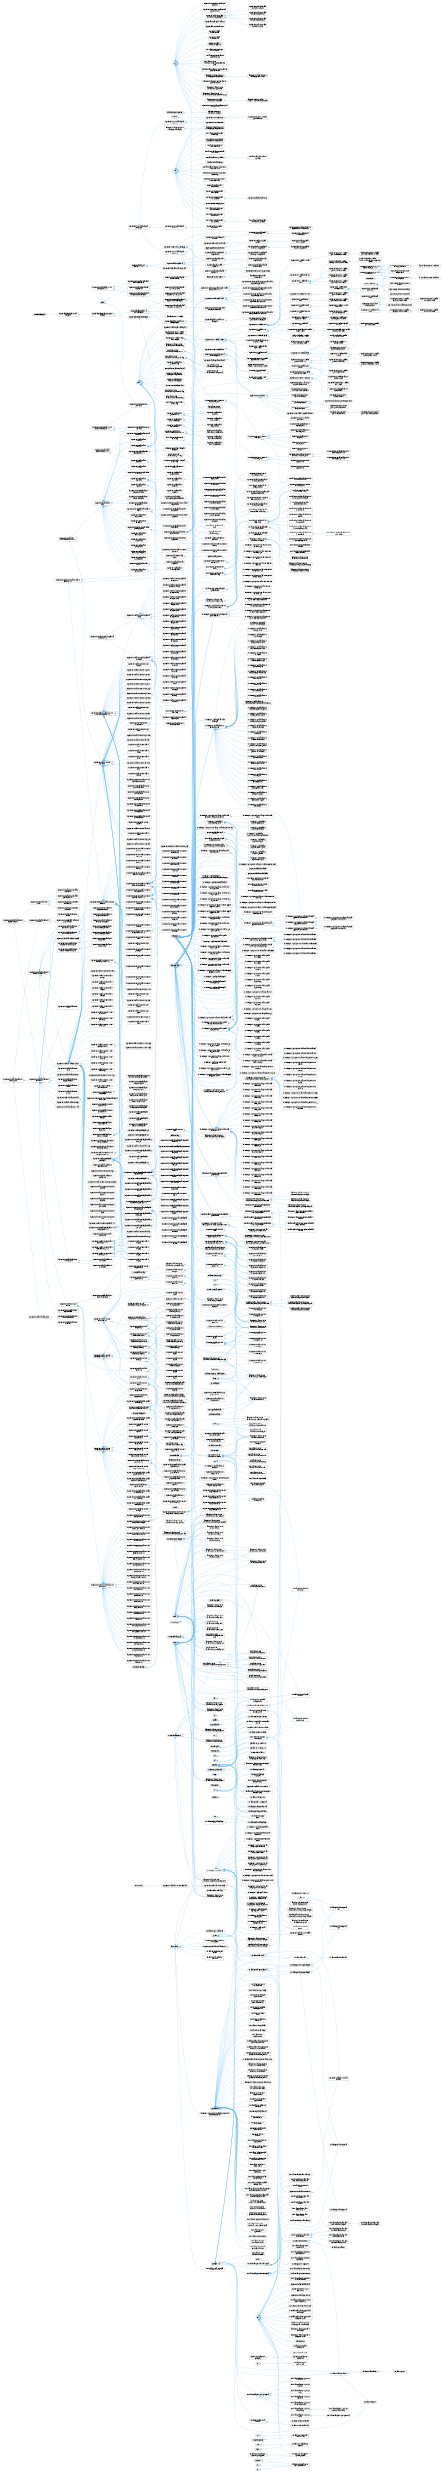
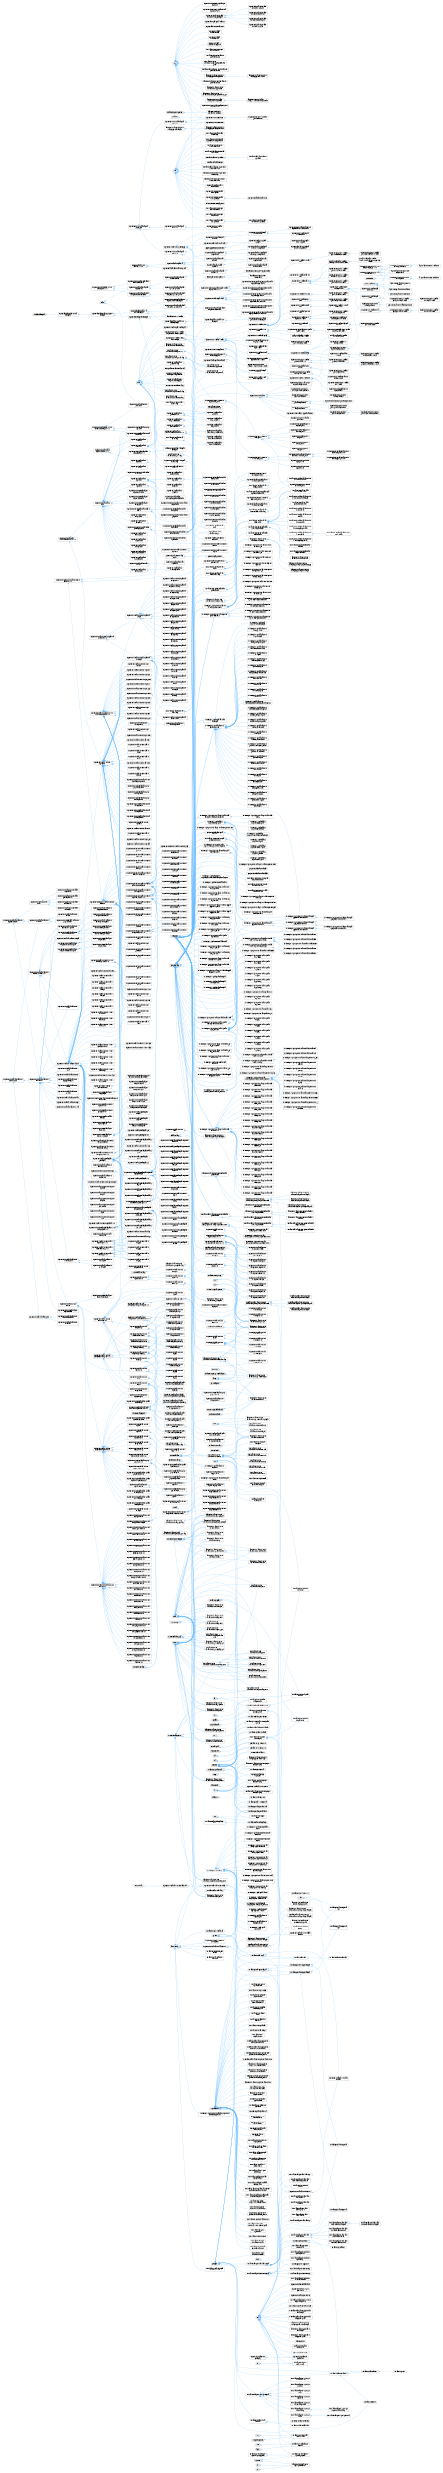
(175, 718) -> (175, 718)
(215, 1410) -> (215, 1410)
